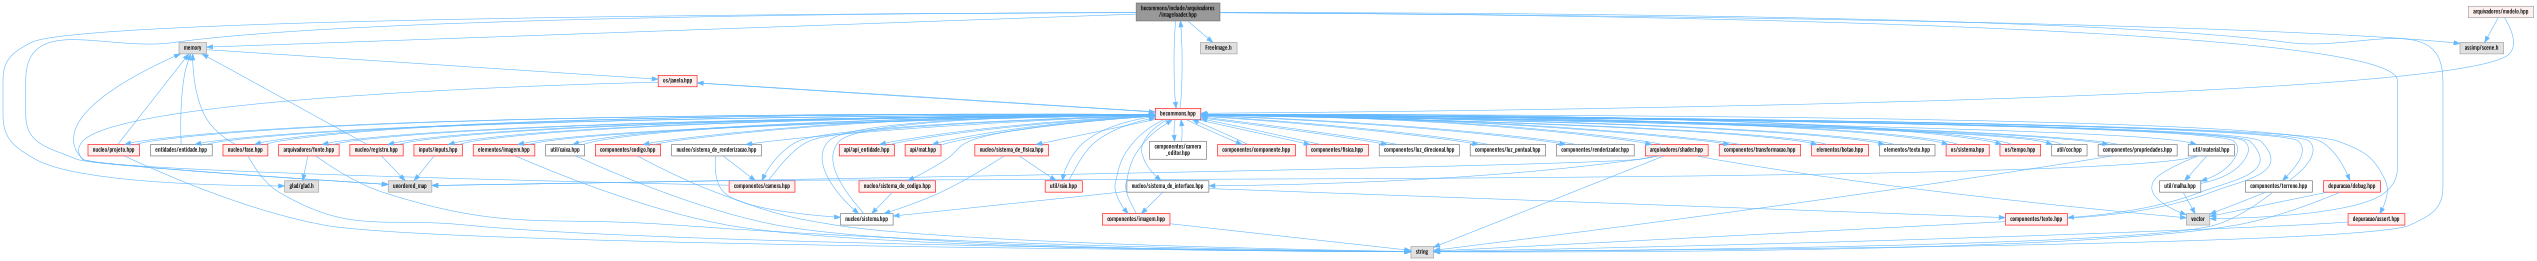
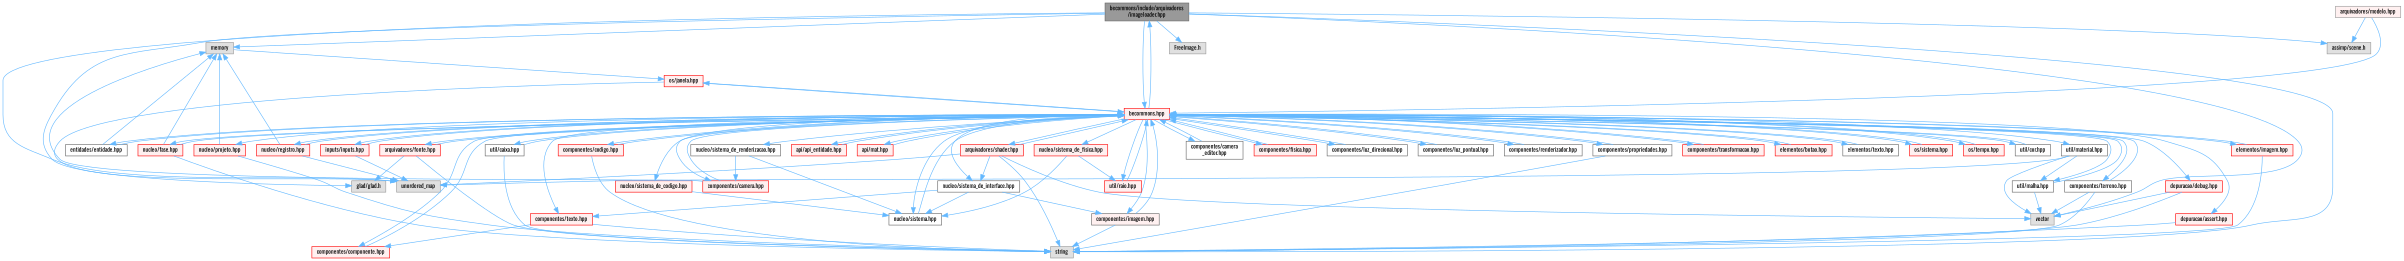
(641, 117) -> none
(1854, 122) -> (460, 235)
(1136, 219) -> (1125, 219)
